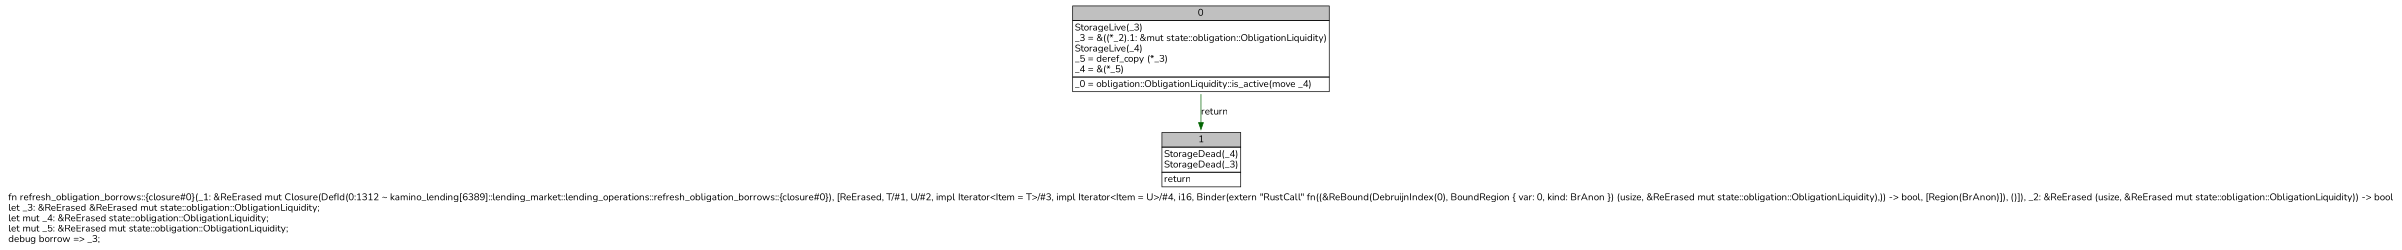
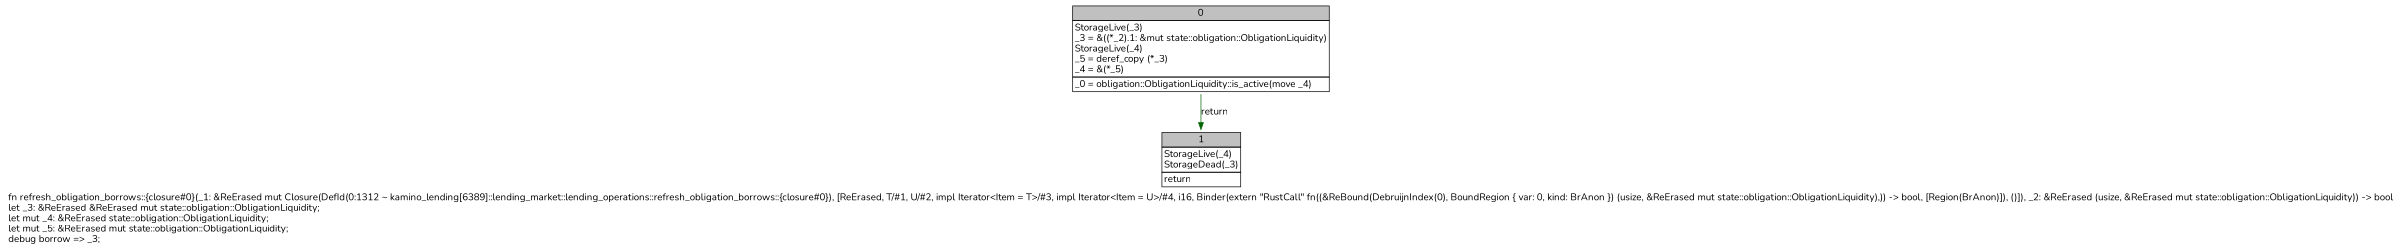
(1201, 154) -> (1198, 154)
